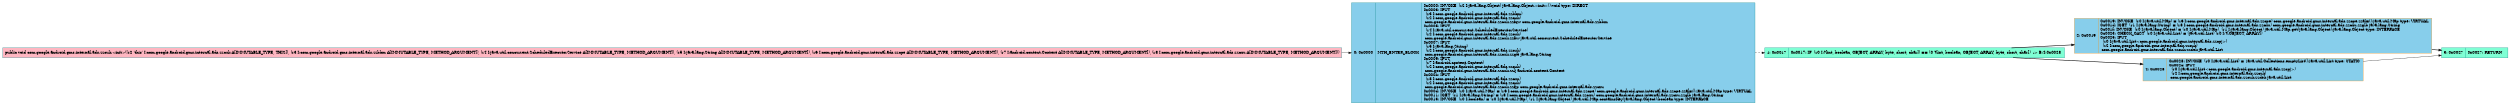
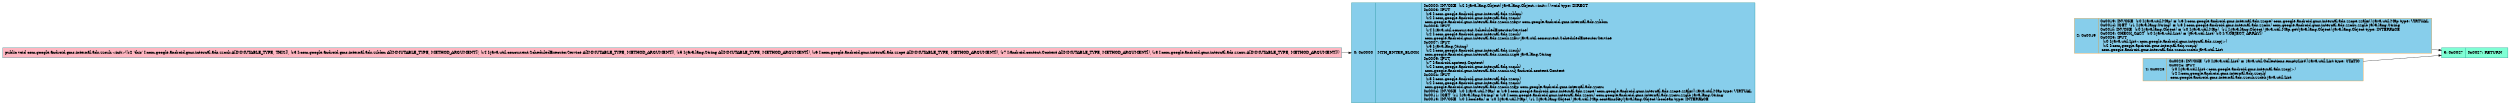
(2435, 50) -> (2435, 50)
(1915, 53) -> none
